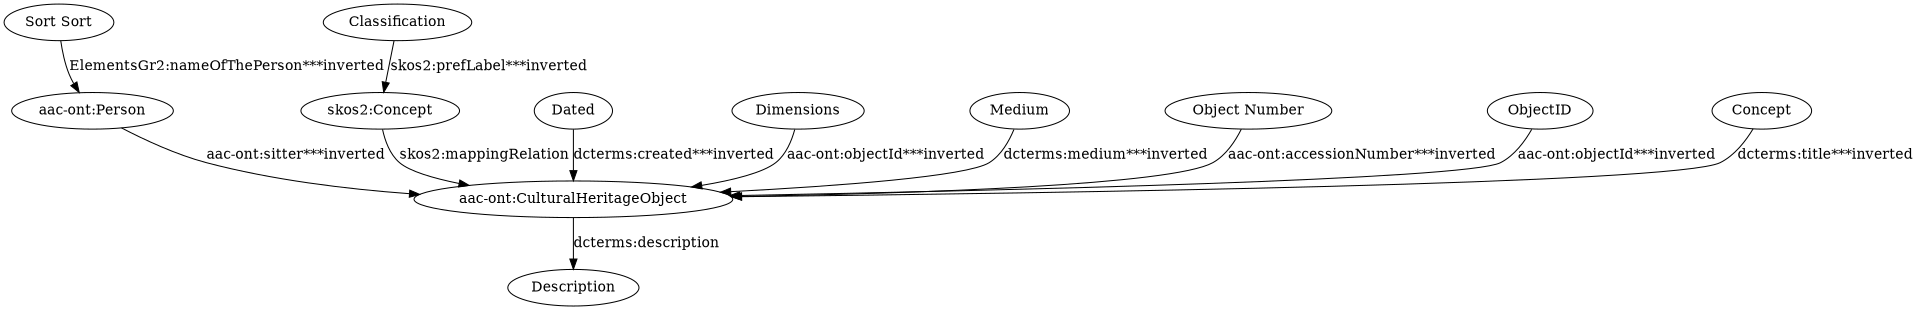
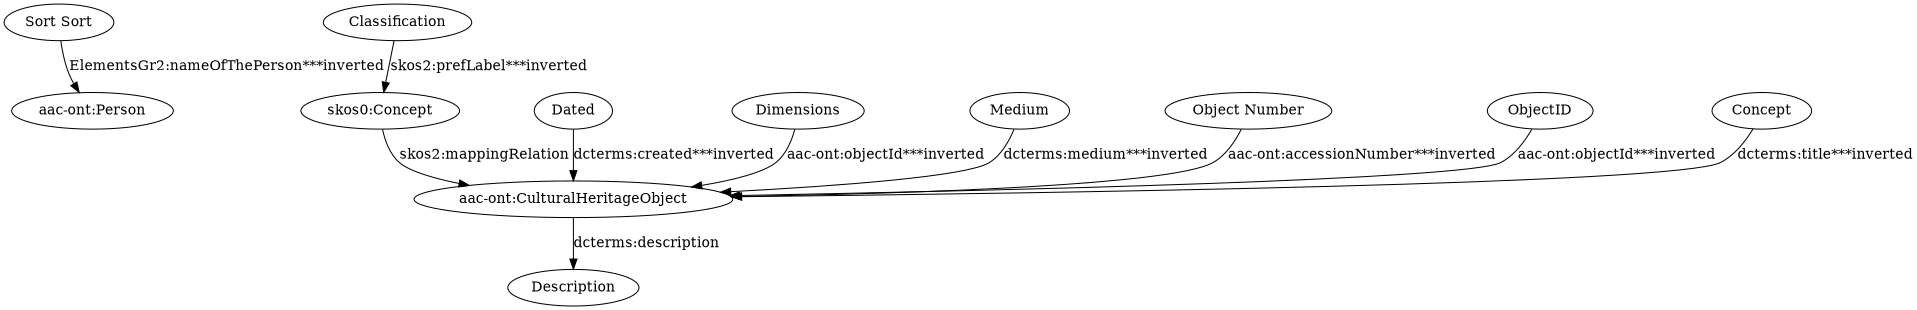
(380, 111) -> (380, 111)
(262, 175) -> none
